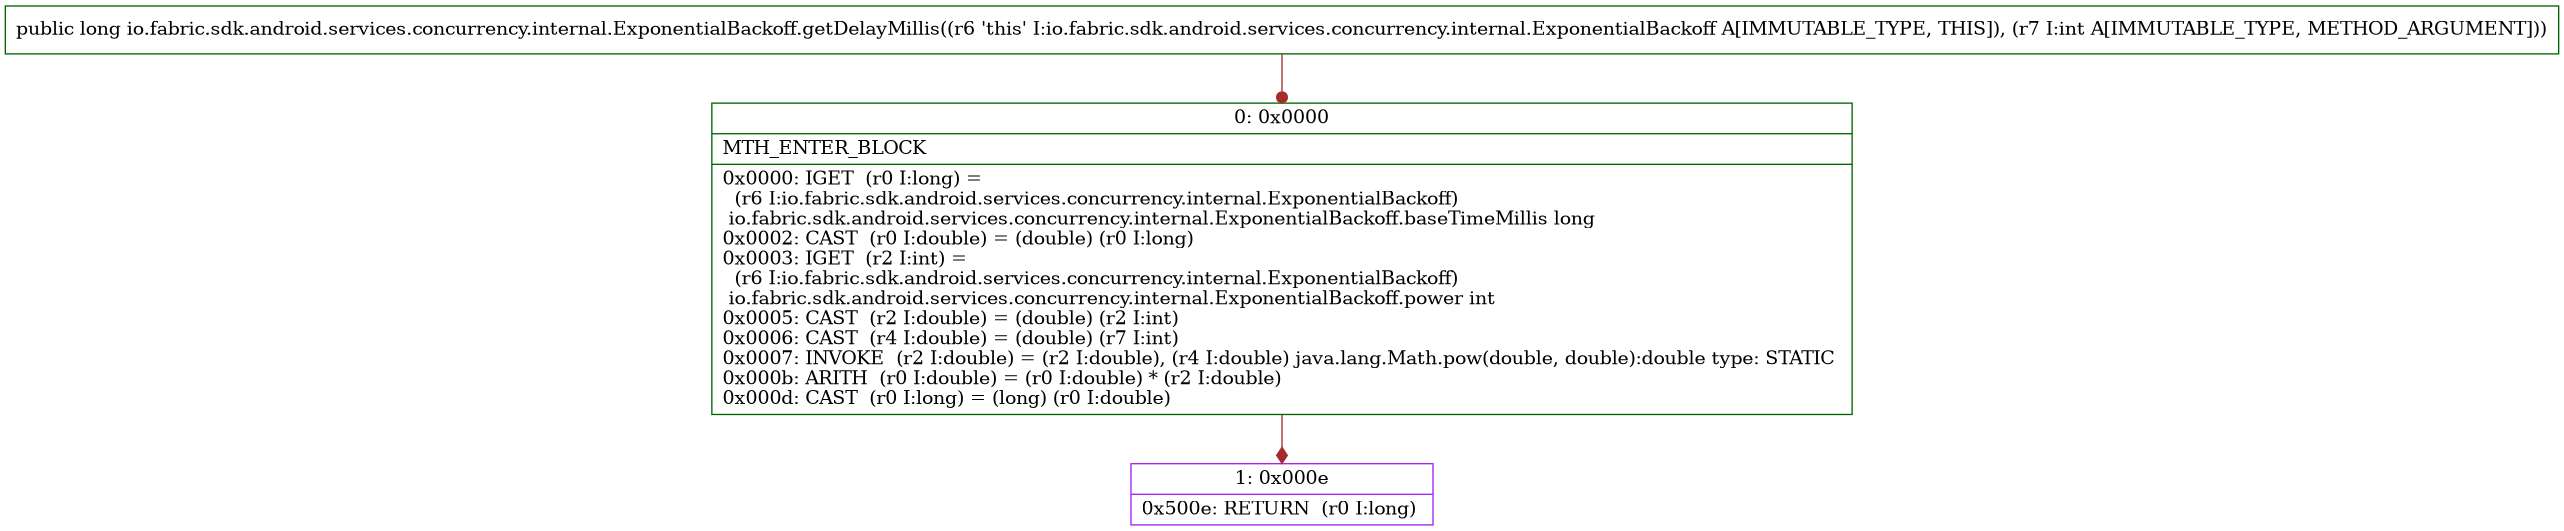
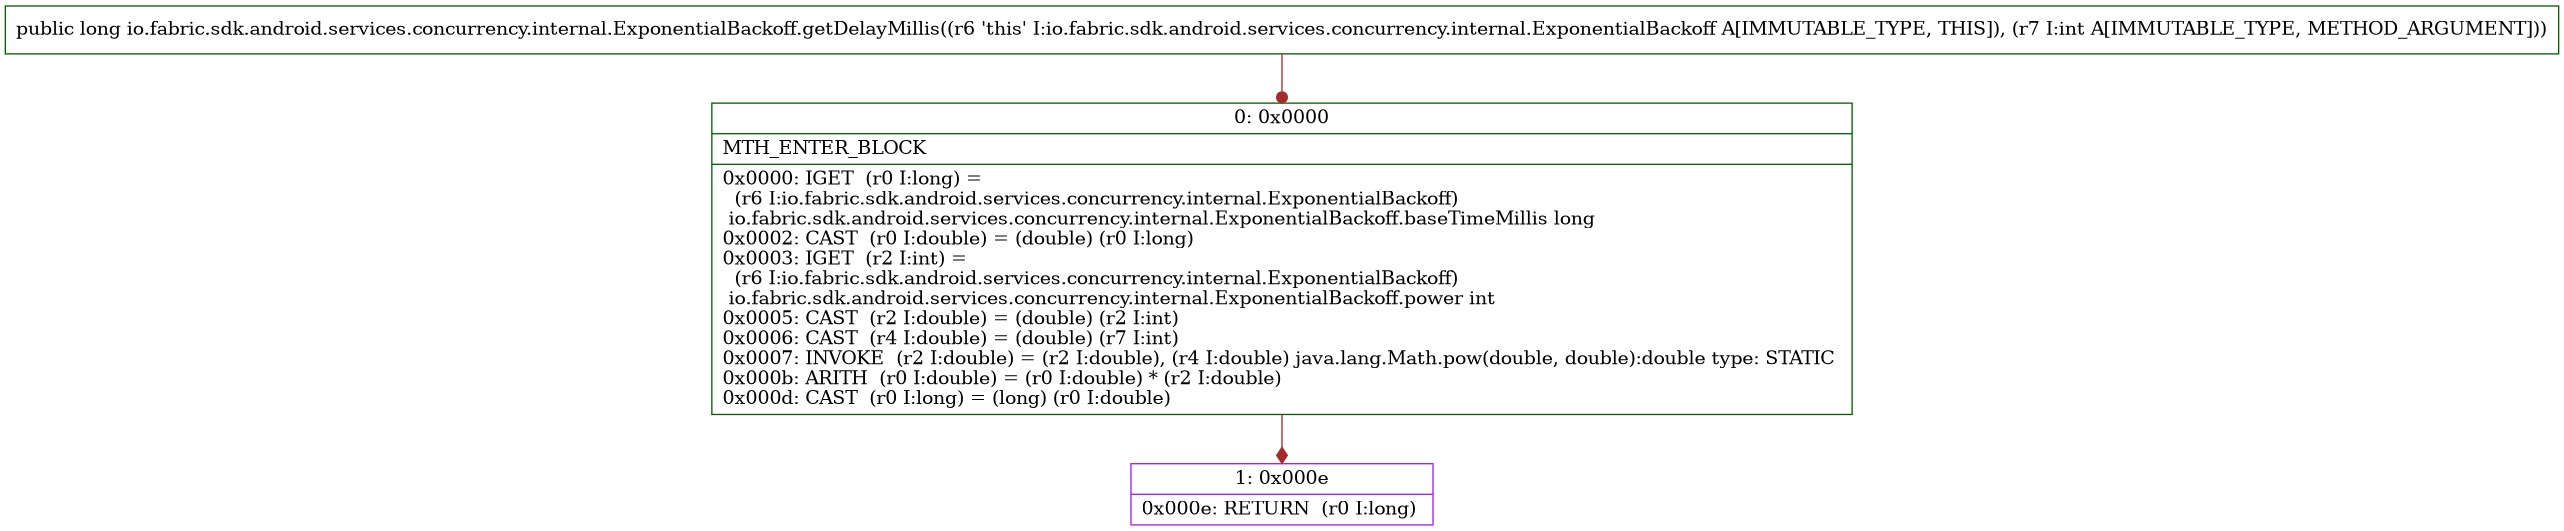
(1282, 509) -> (1282, 509)
